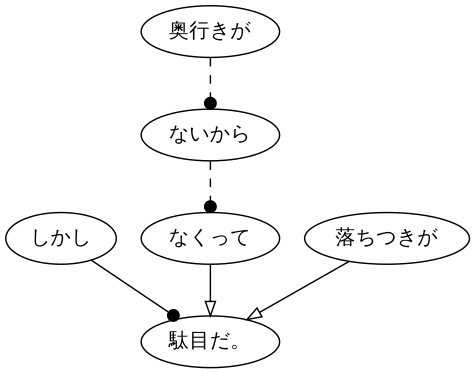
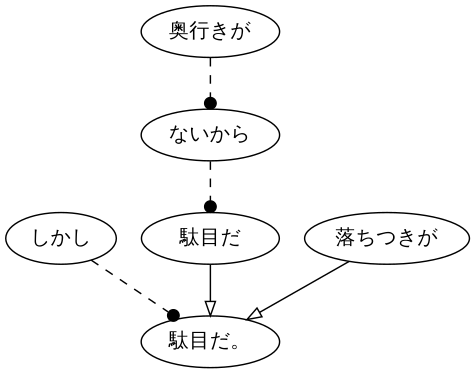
(210, 238) -> (210, 238)
(130, 286) -> (130, 286)
